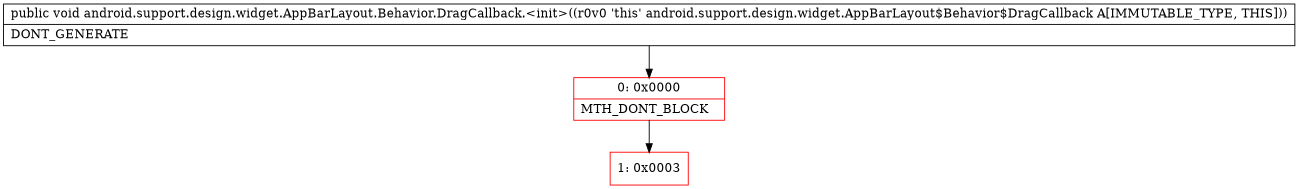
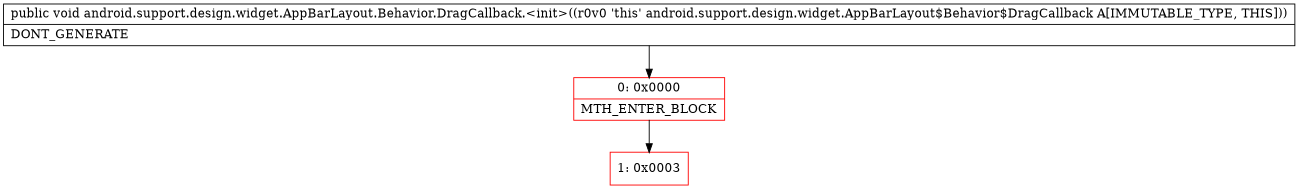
(645, 109) -> (649, 109)
